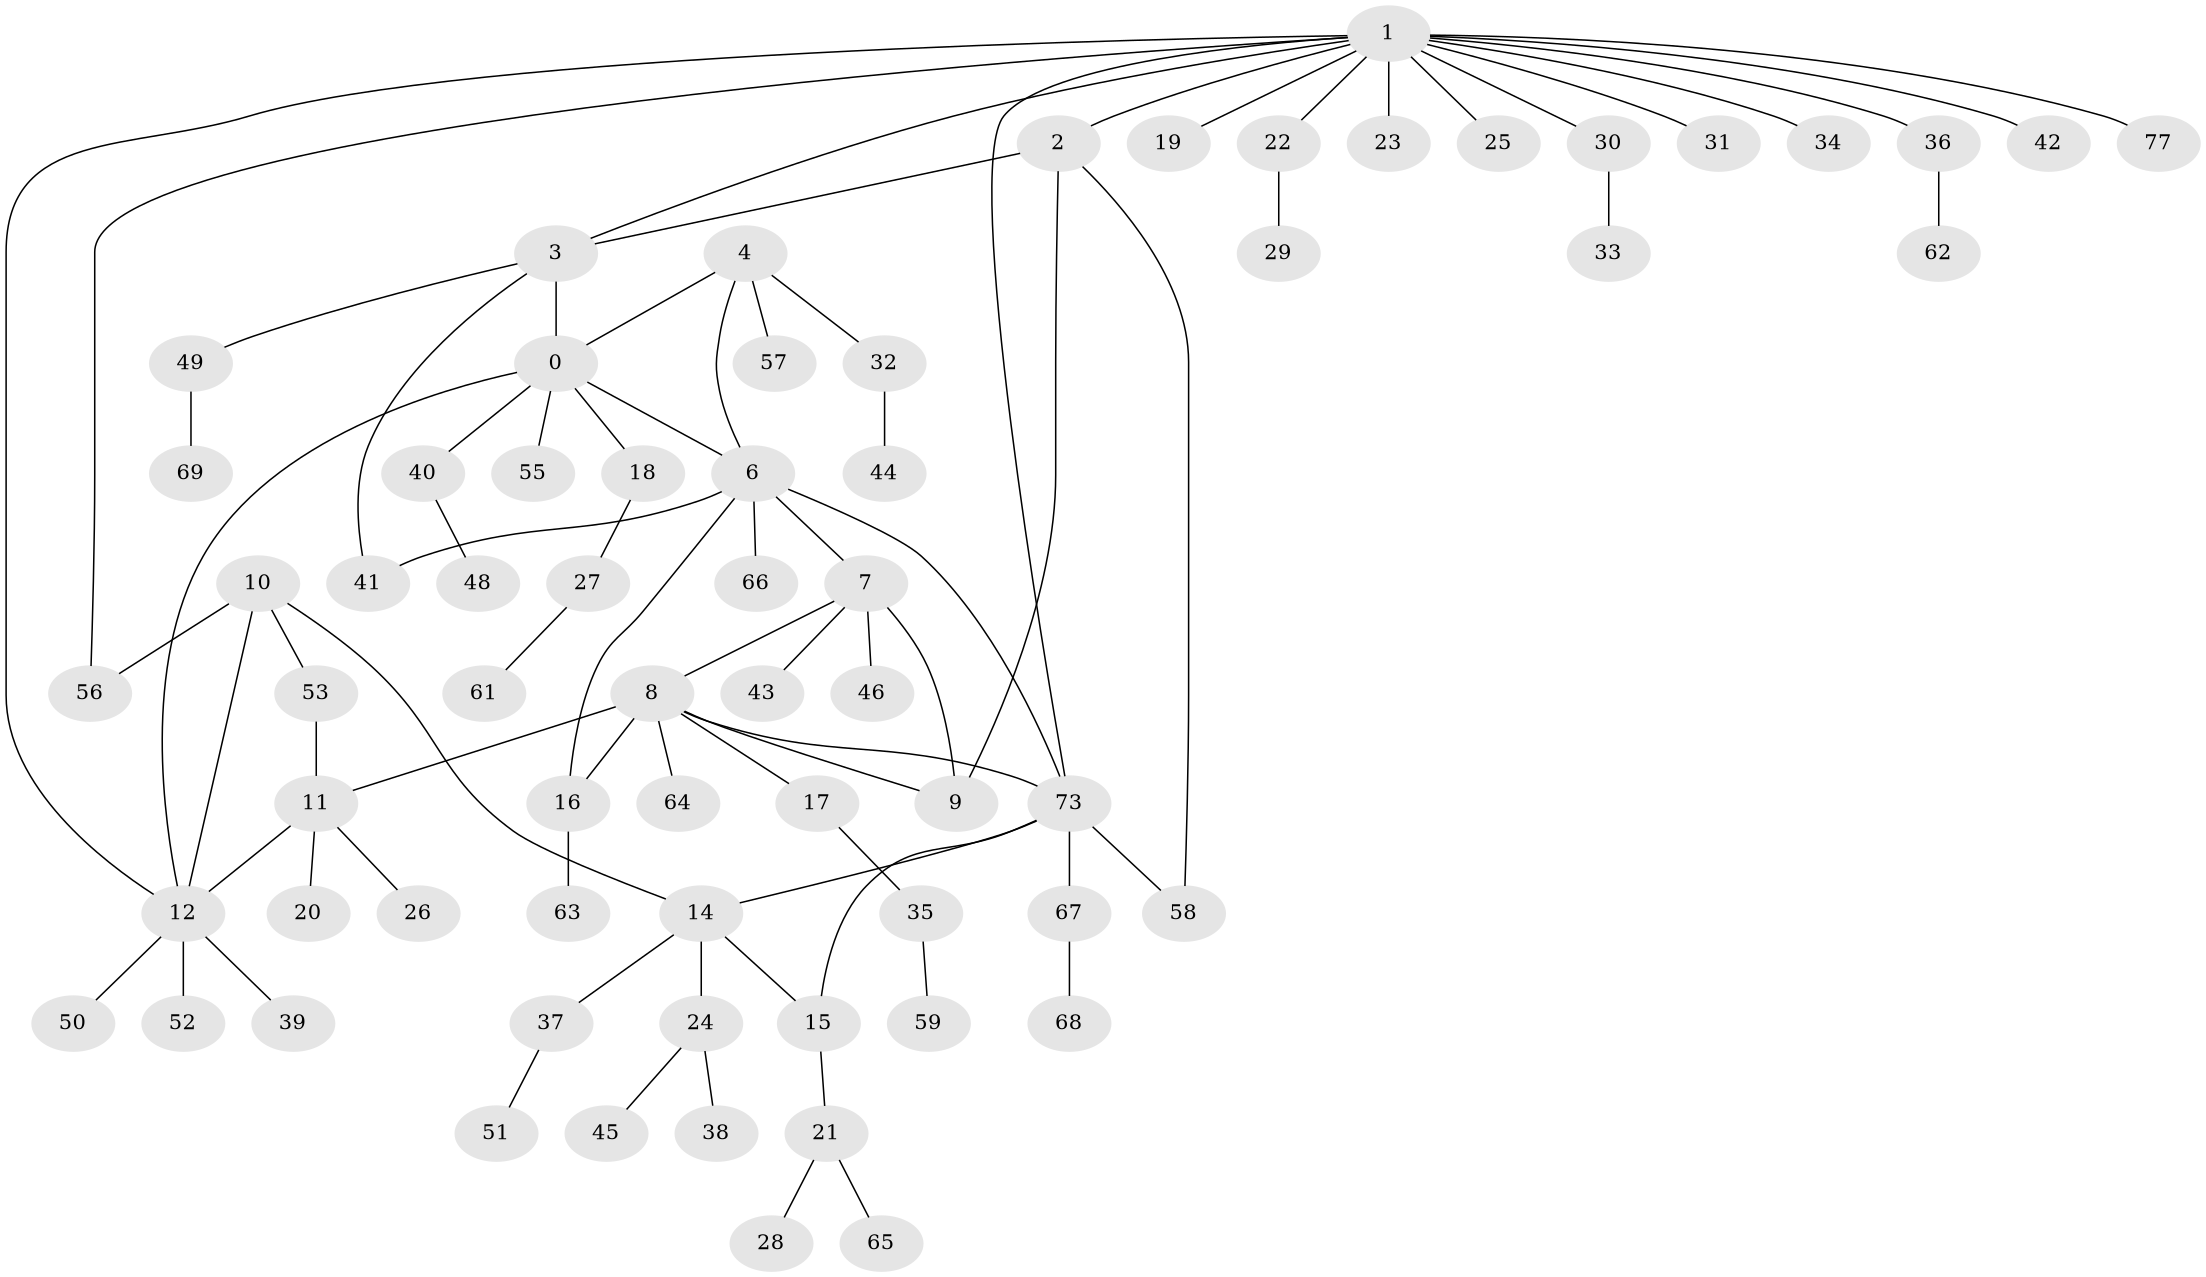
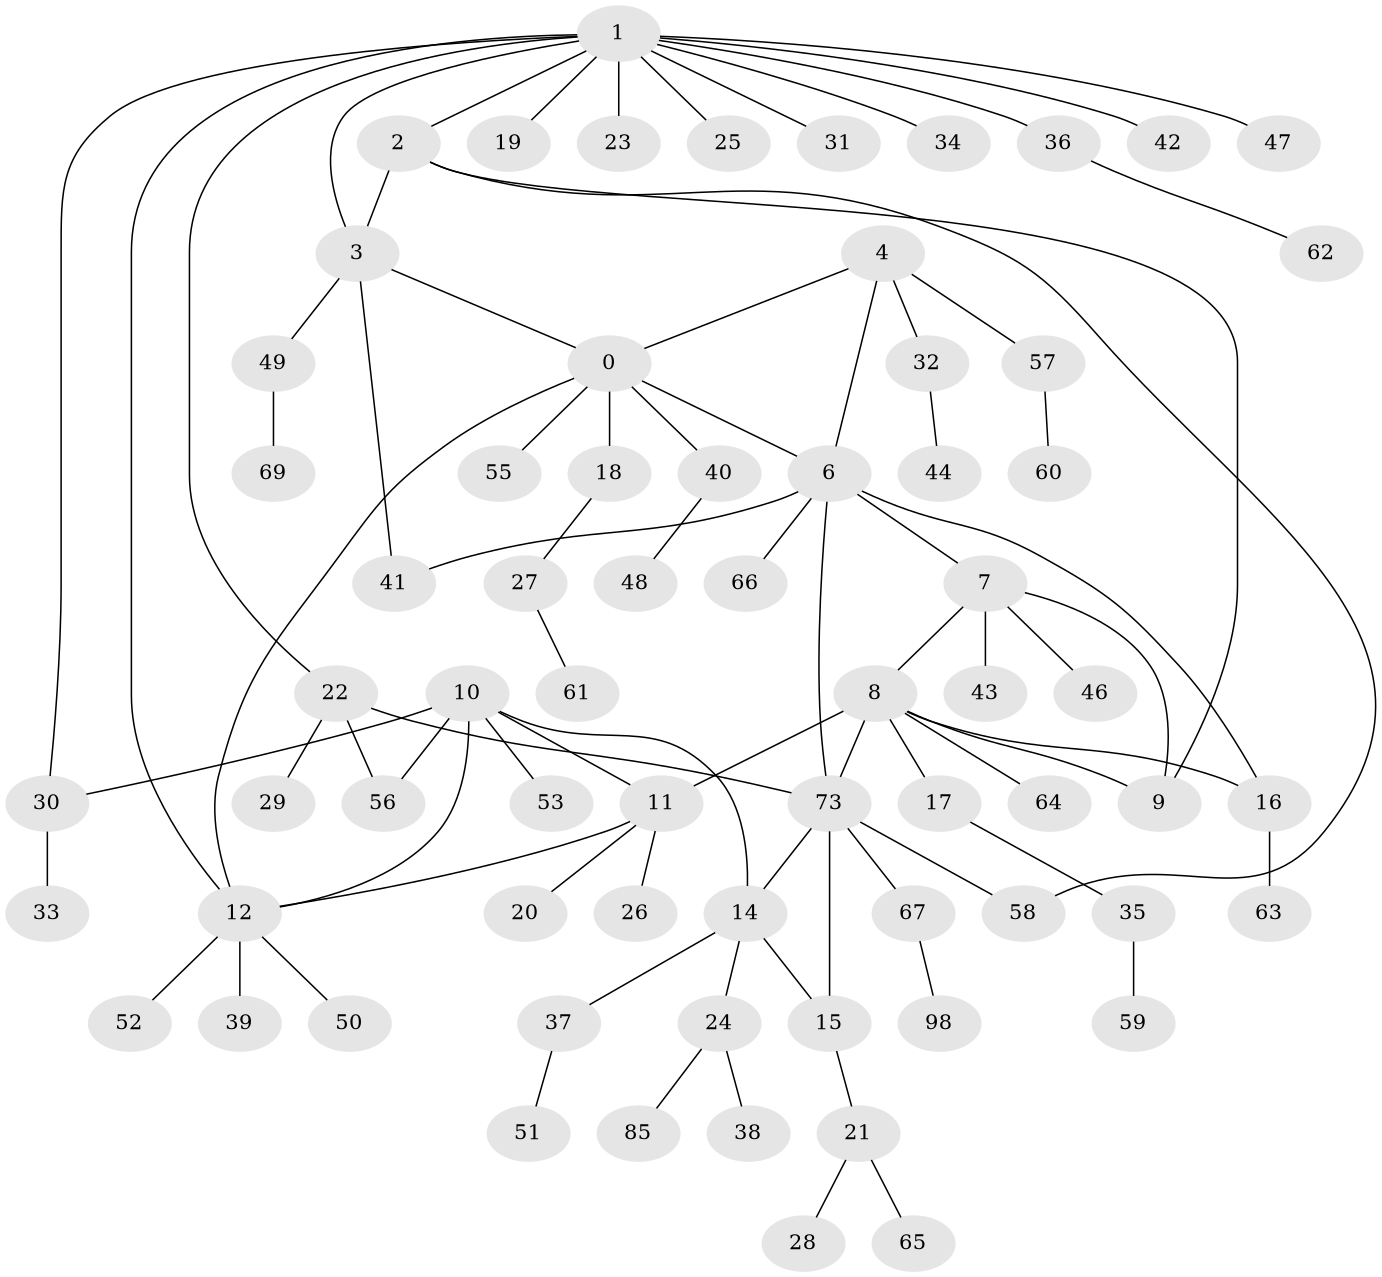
(501, 121) -> (360, 749)
(2159, 144) -> (1279, 144)
(996, 269) -> (602, 756)
none -> (1050, 474)
(316, 749) -> (548, 739)
none -> (260, 755)
(1069, 1024) -> (940, 1024)
(607, 1134) -> (639, 1134)
